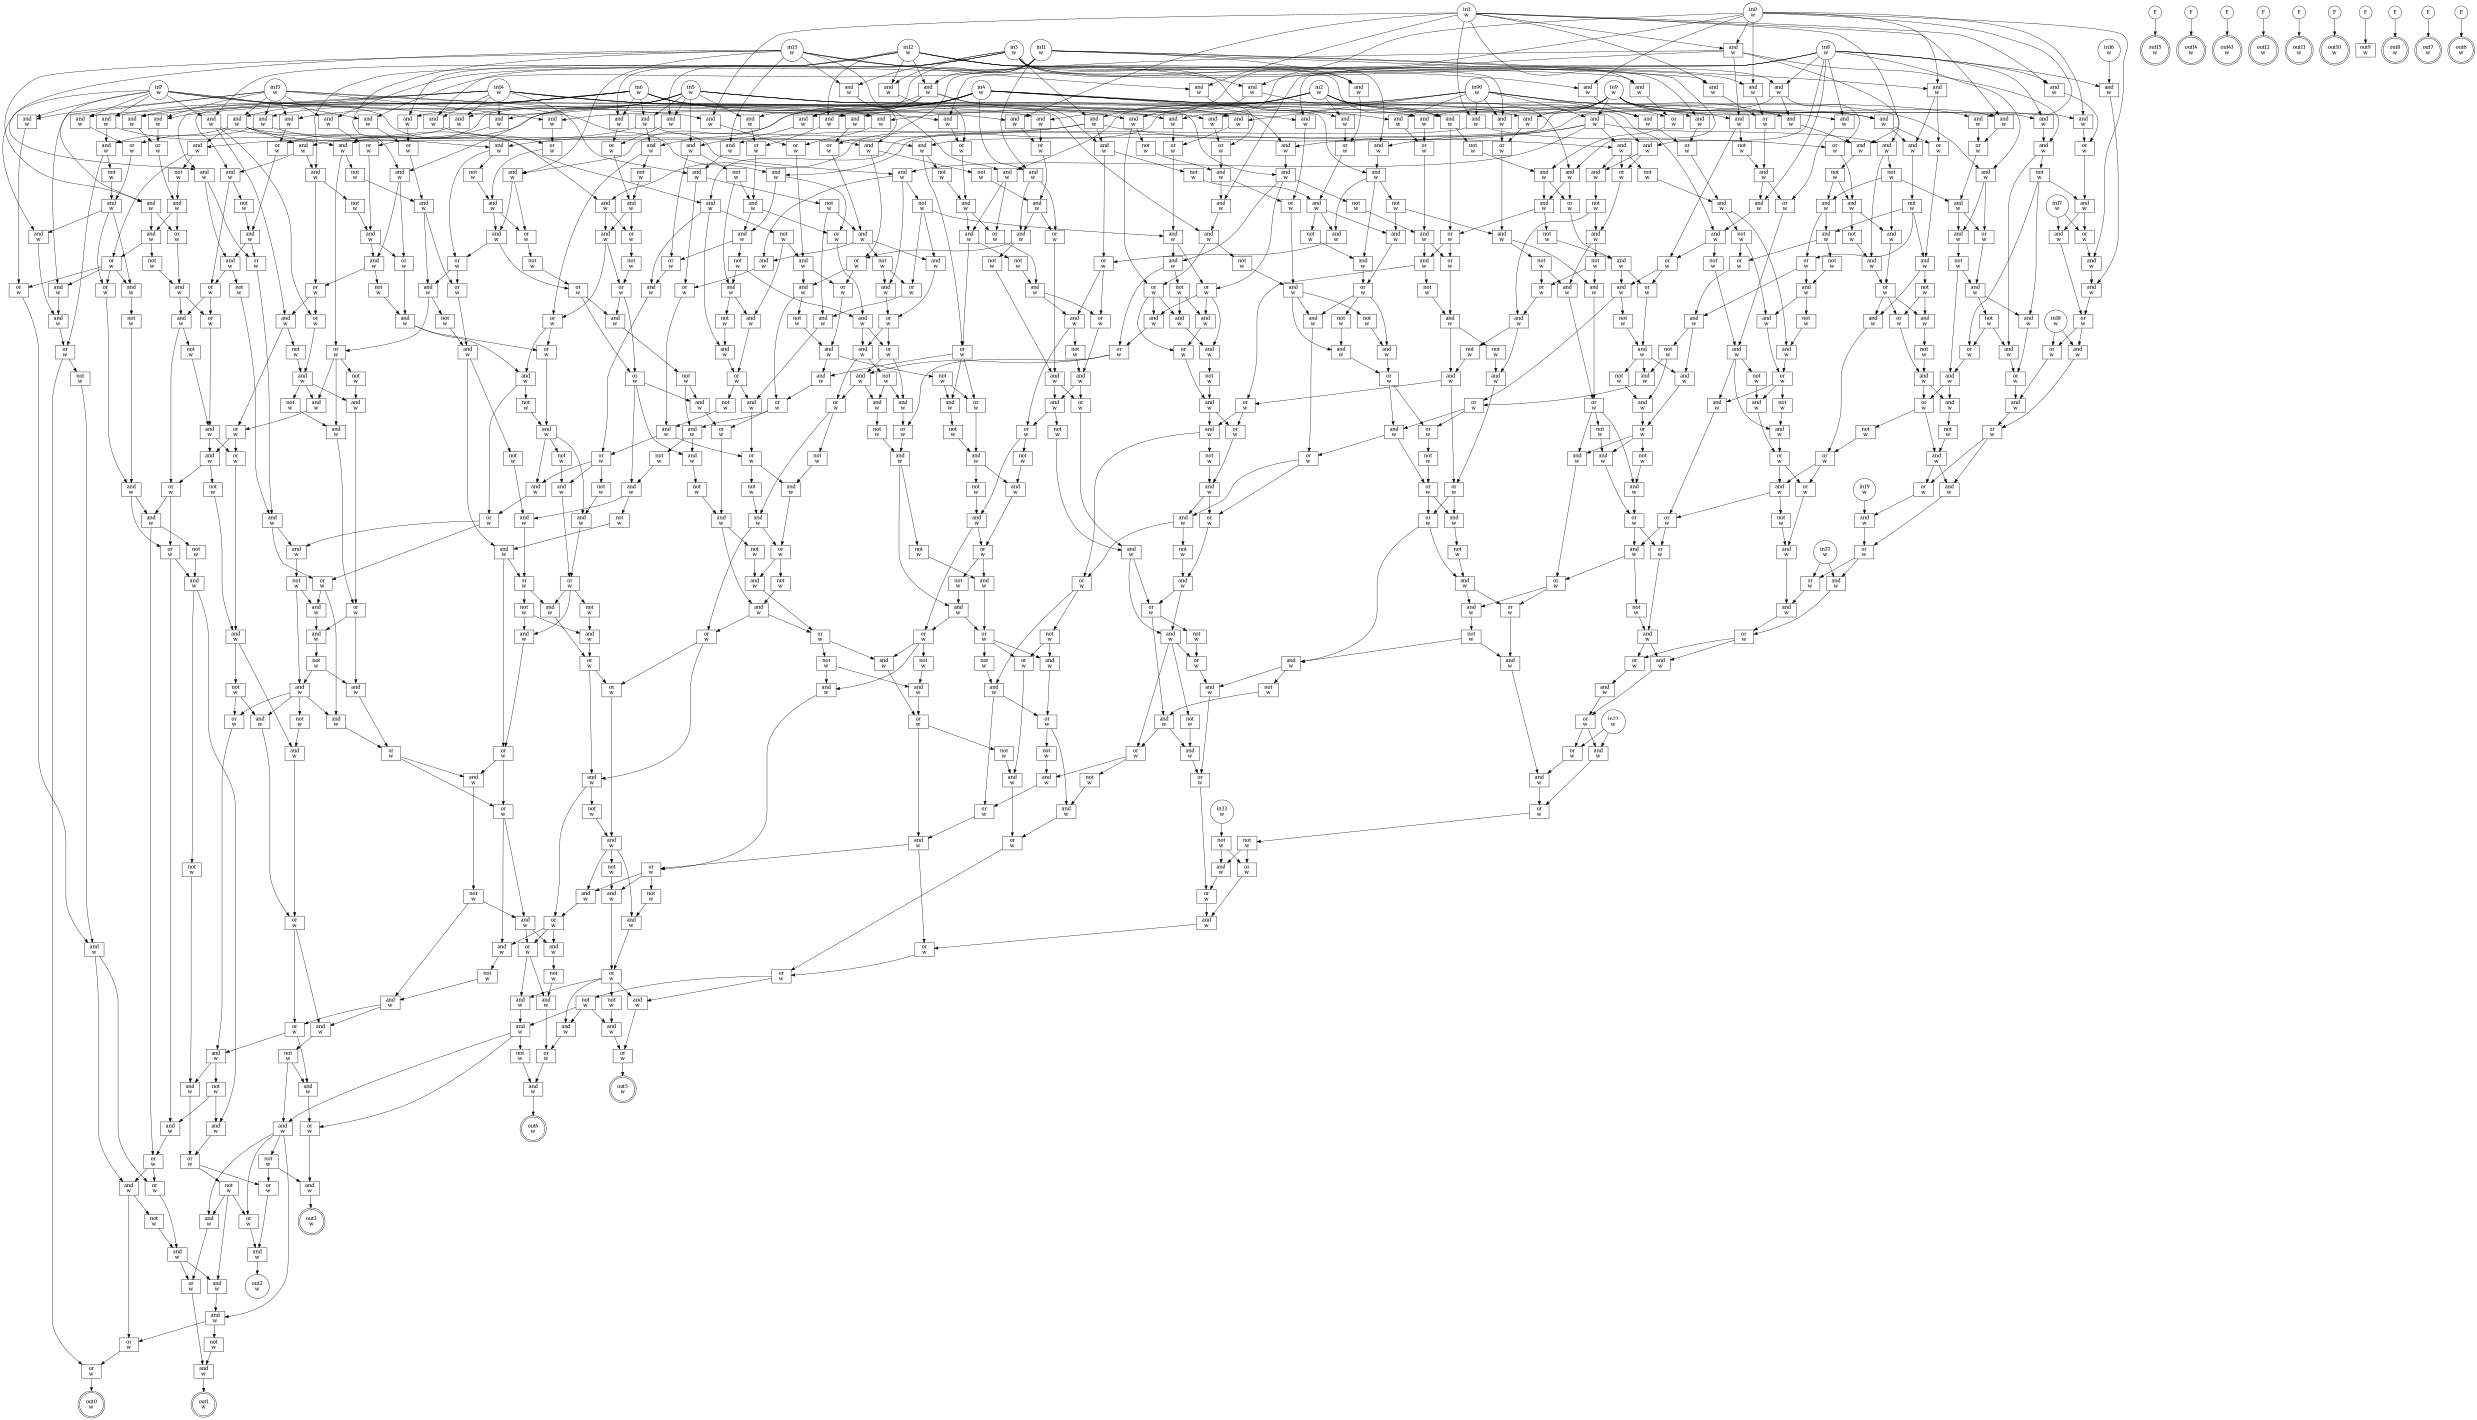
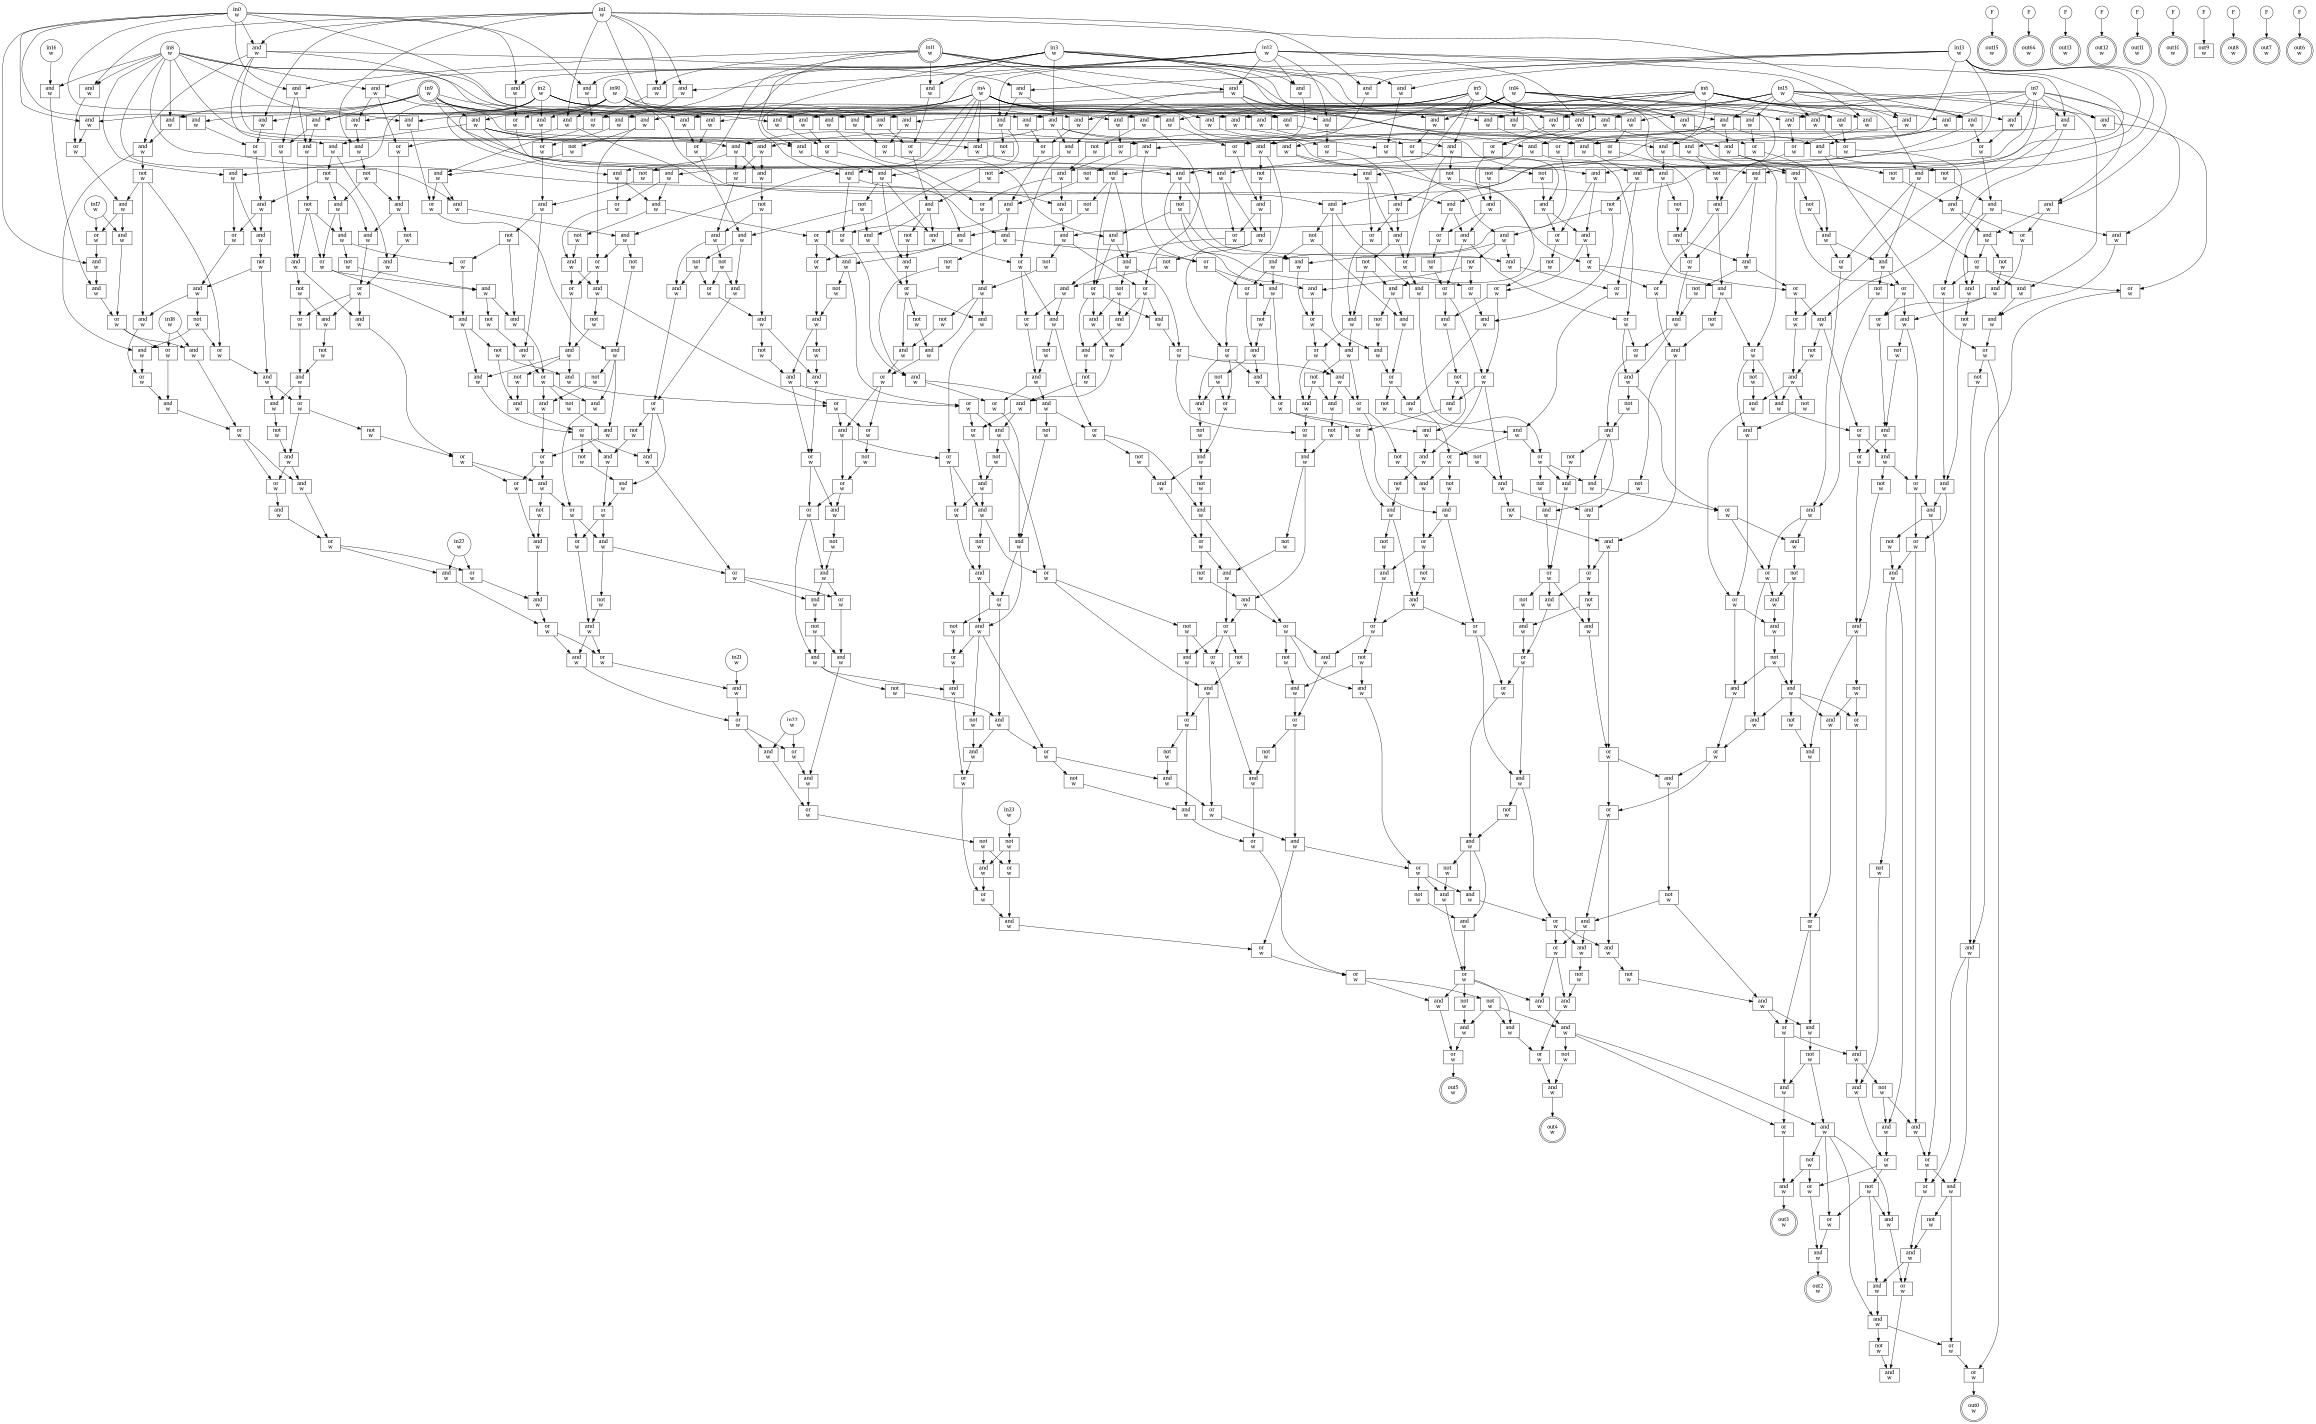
(1041, 50) -> (930, 51)
(2191, 50) -> (2029, 51)
(2227, 50) -> (2065, 51)
(1614, 90) -> (429, 91)
(1865, 490) -> none
none -> (737, 660)
(257, 1286) -> (1818, 1289)
(204, 1405) -> none
